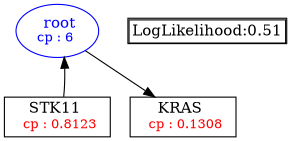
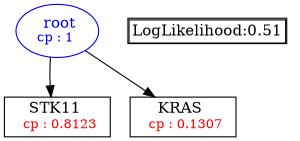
(57, 38) -> (57, 38)
(65, 83) -> (50, 71)
(186, 124) -> (186, 124)
